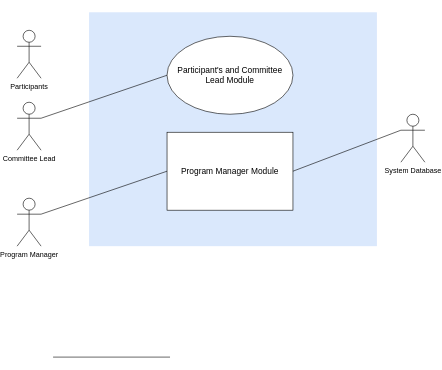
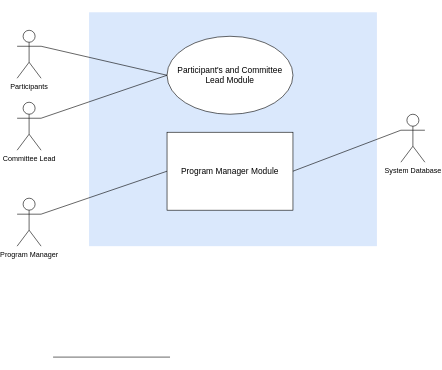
none -> (103, 60)
